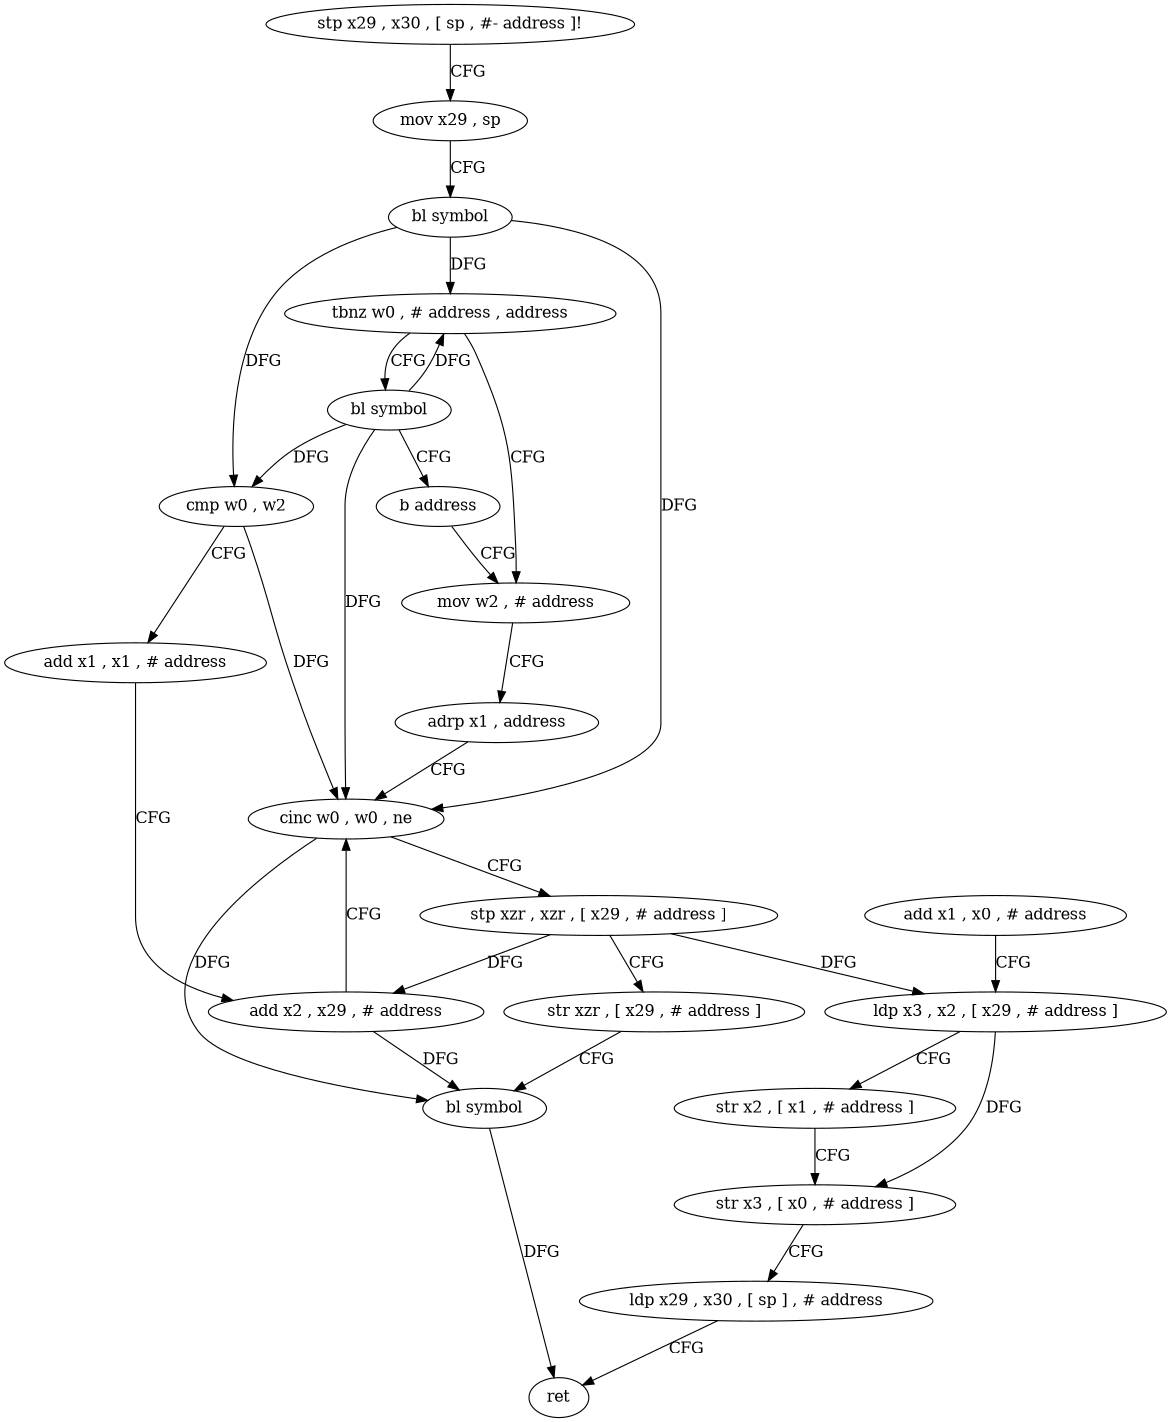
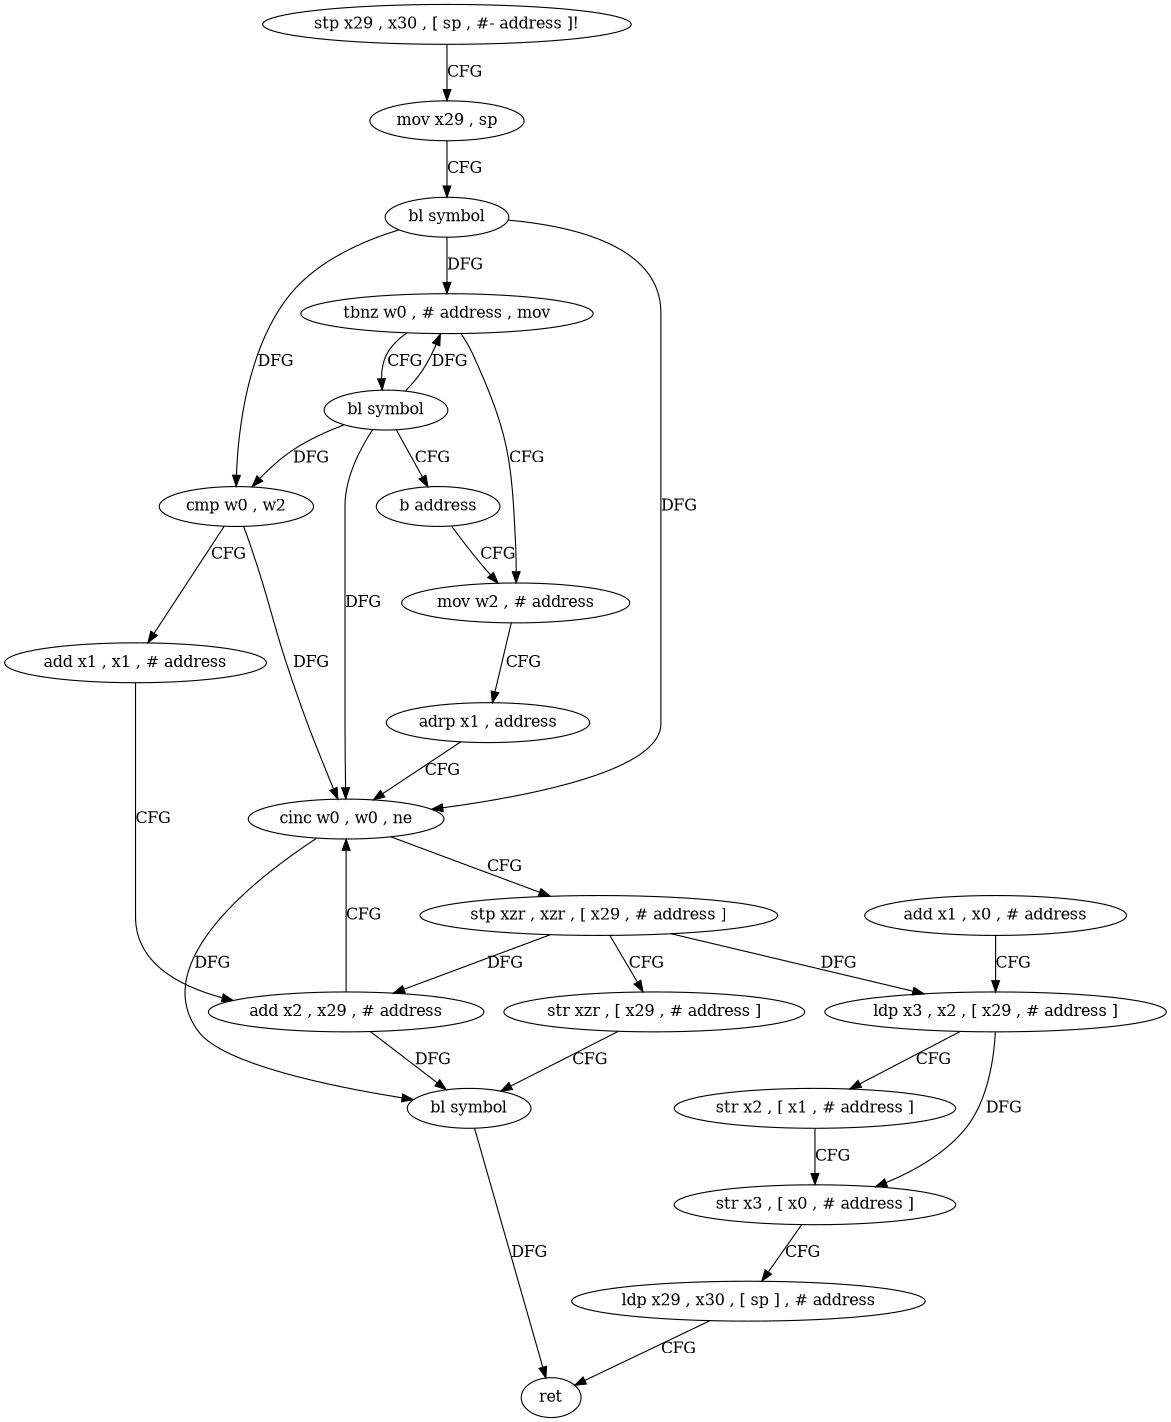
(450, 314) -> (447, 314)
